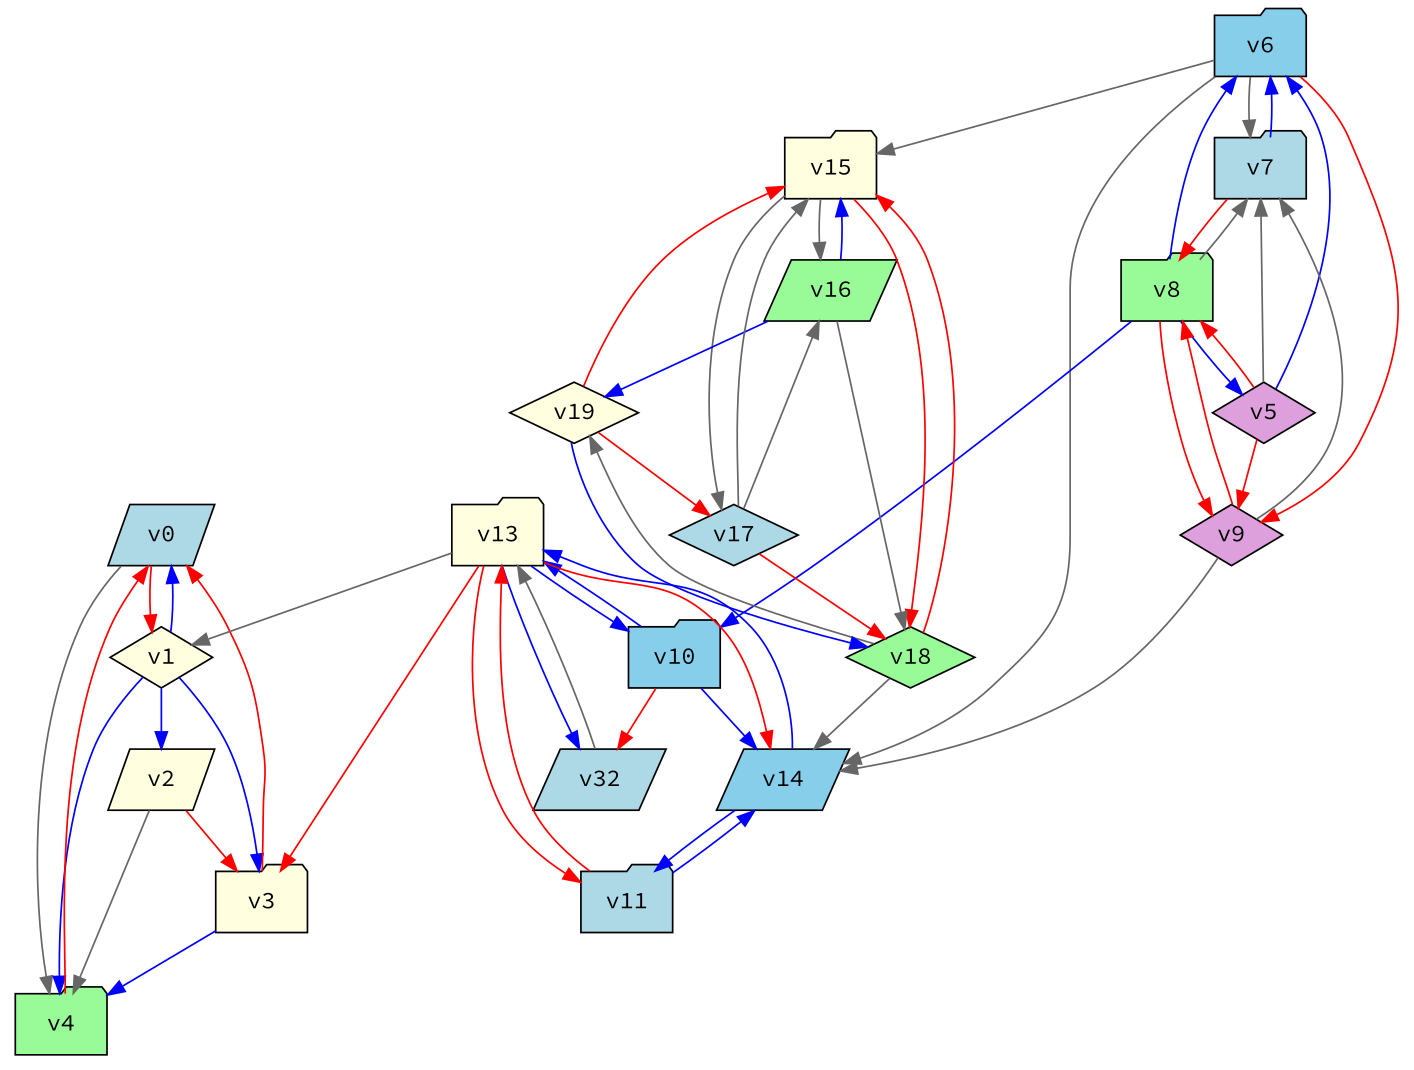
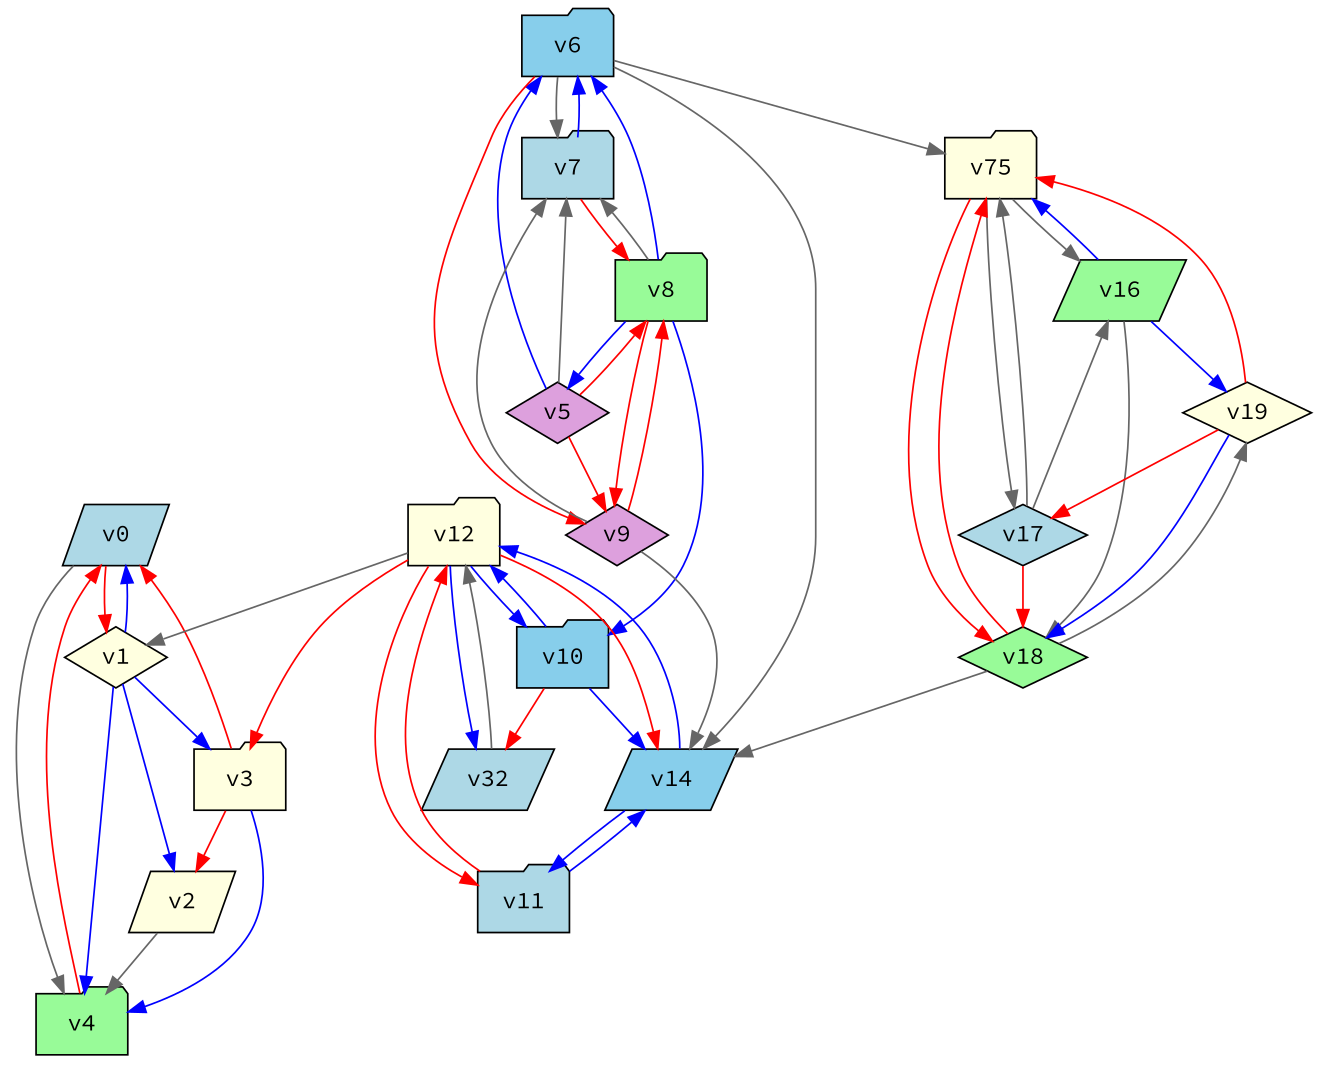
(831, 168) -> (991, 168)
(498, 535) -> (454, 535)
(206, 834) -> (215, 833)
